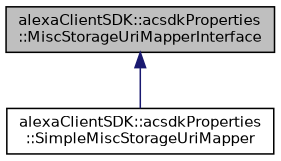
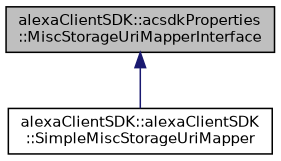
(140, 131) -> (140, 131)
